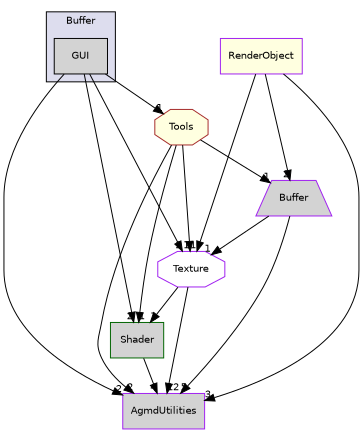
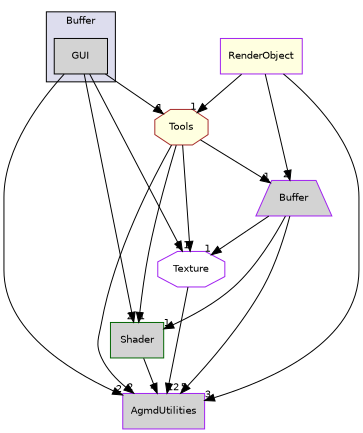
(231, 150) -> (223, 90)
(167, 301) -> (240, 281)
